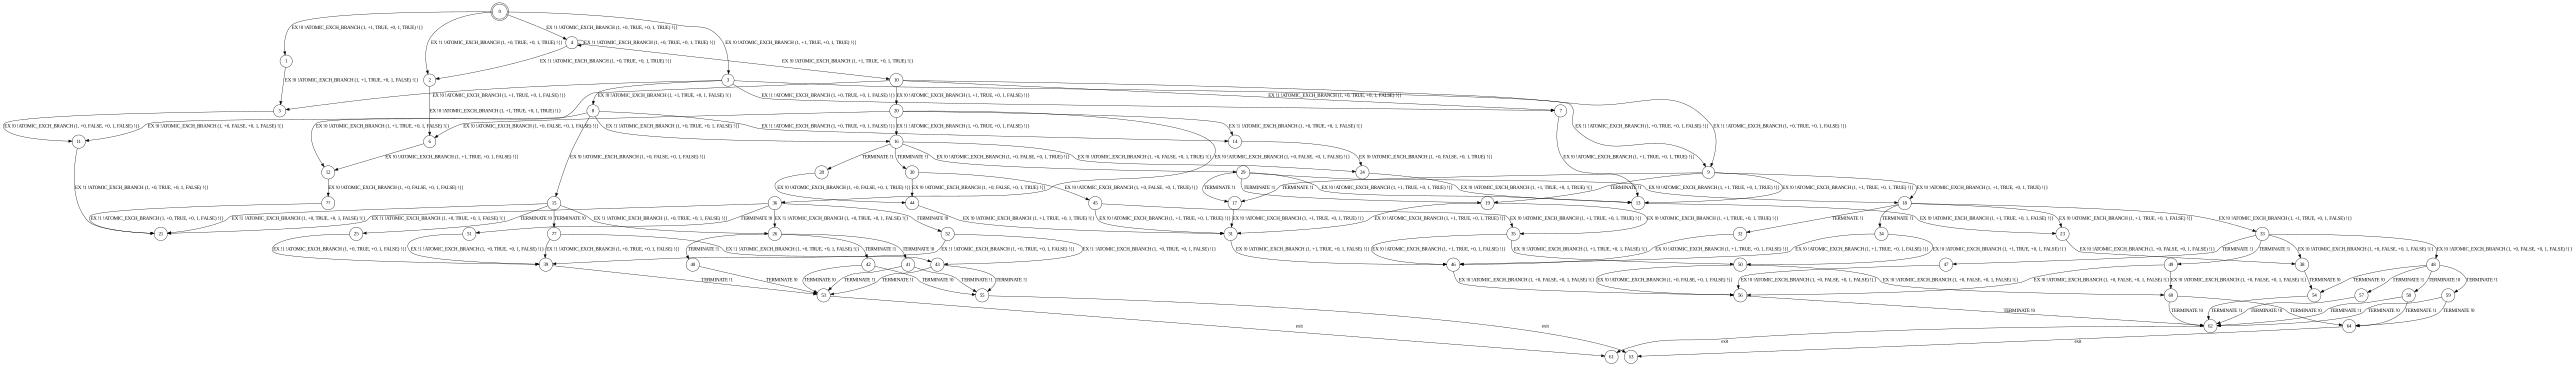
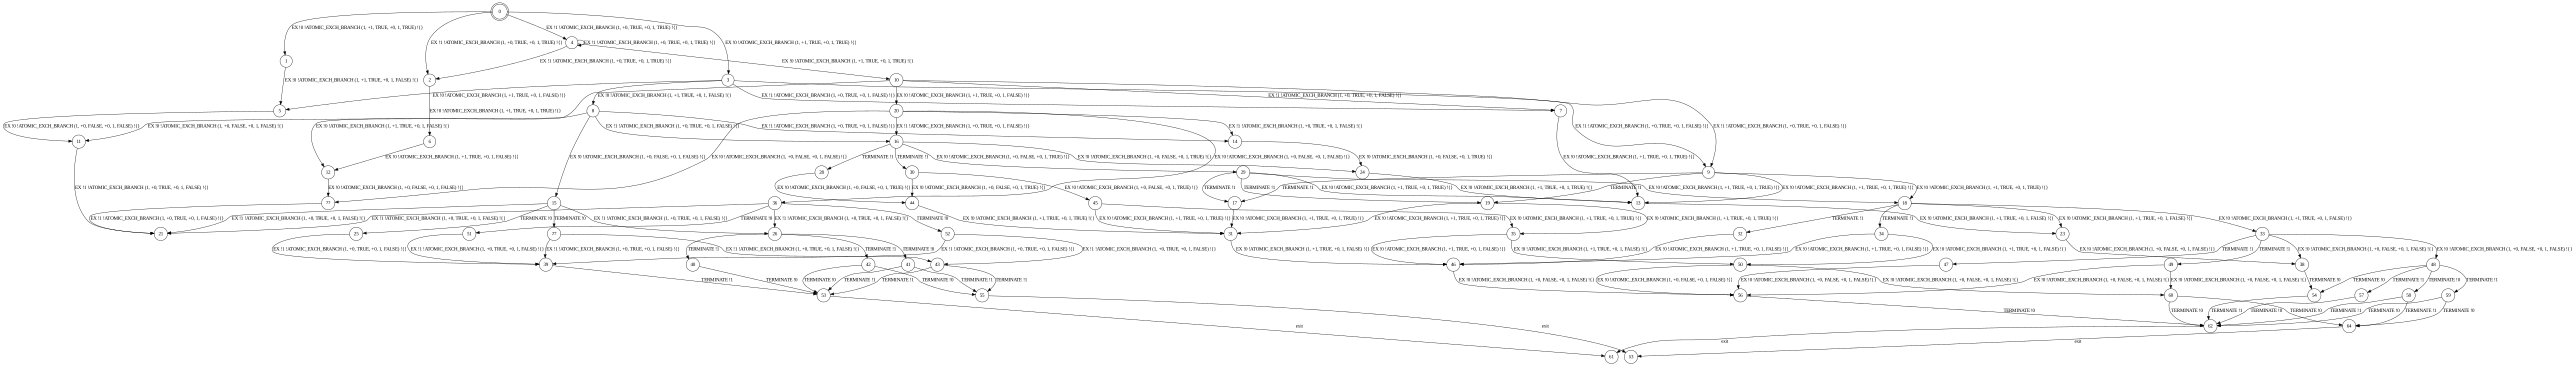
(651, 117) -> (625, 187)
